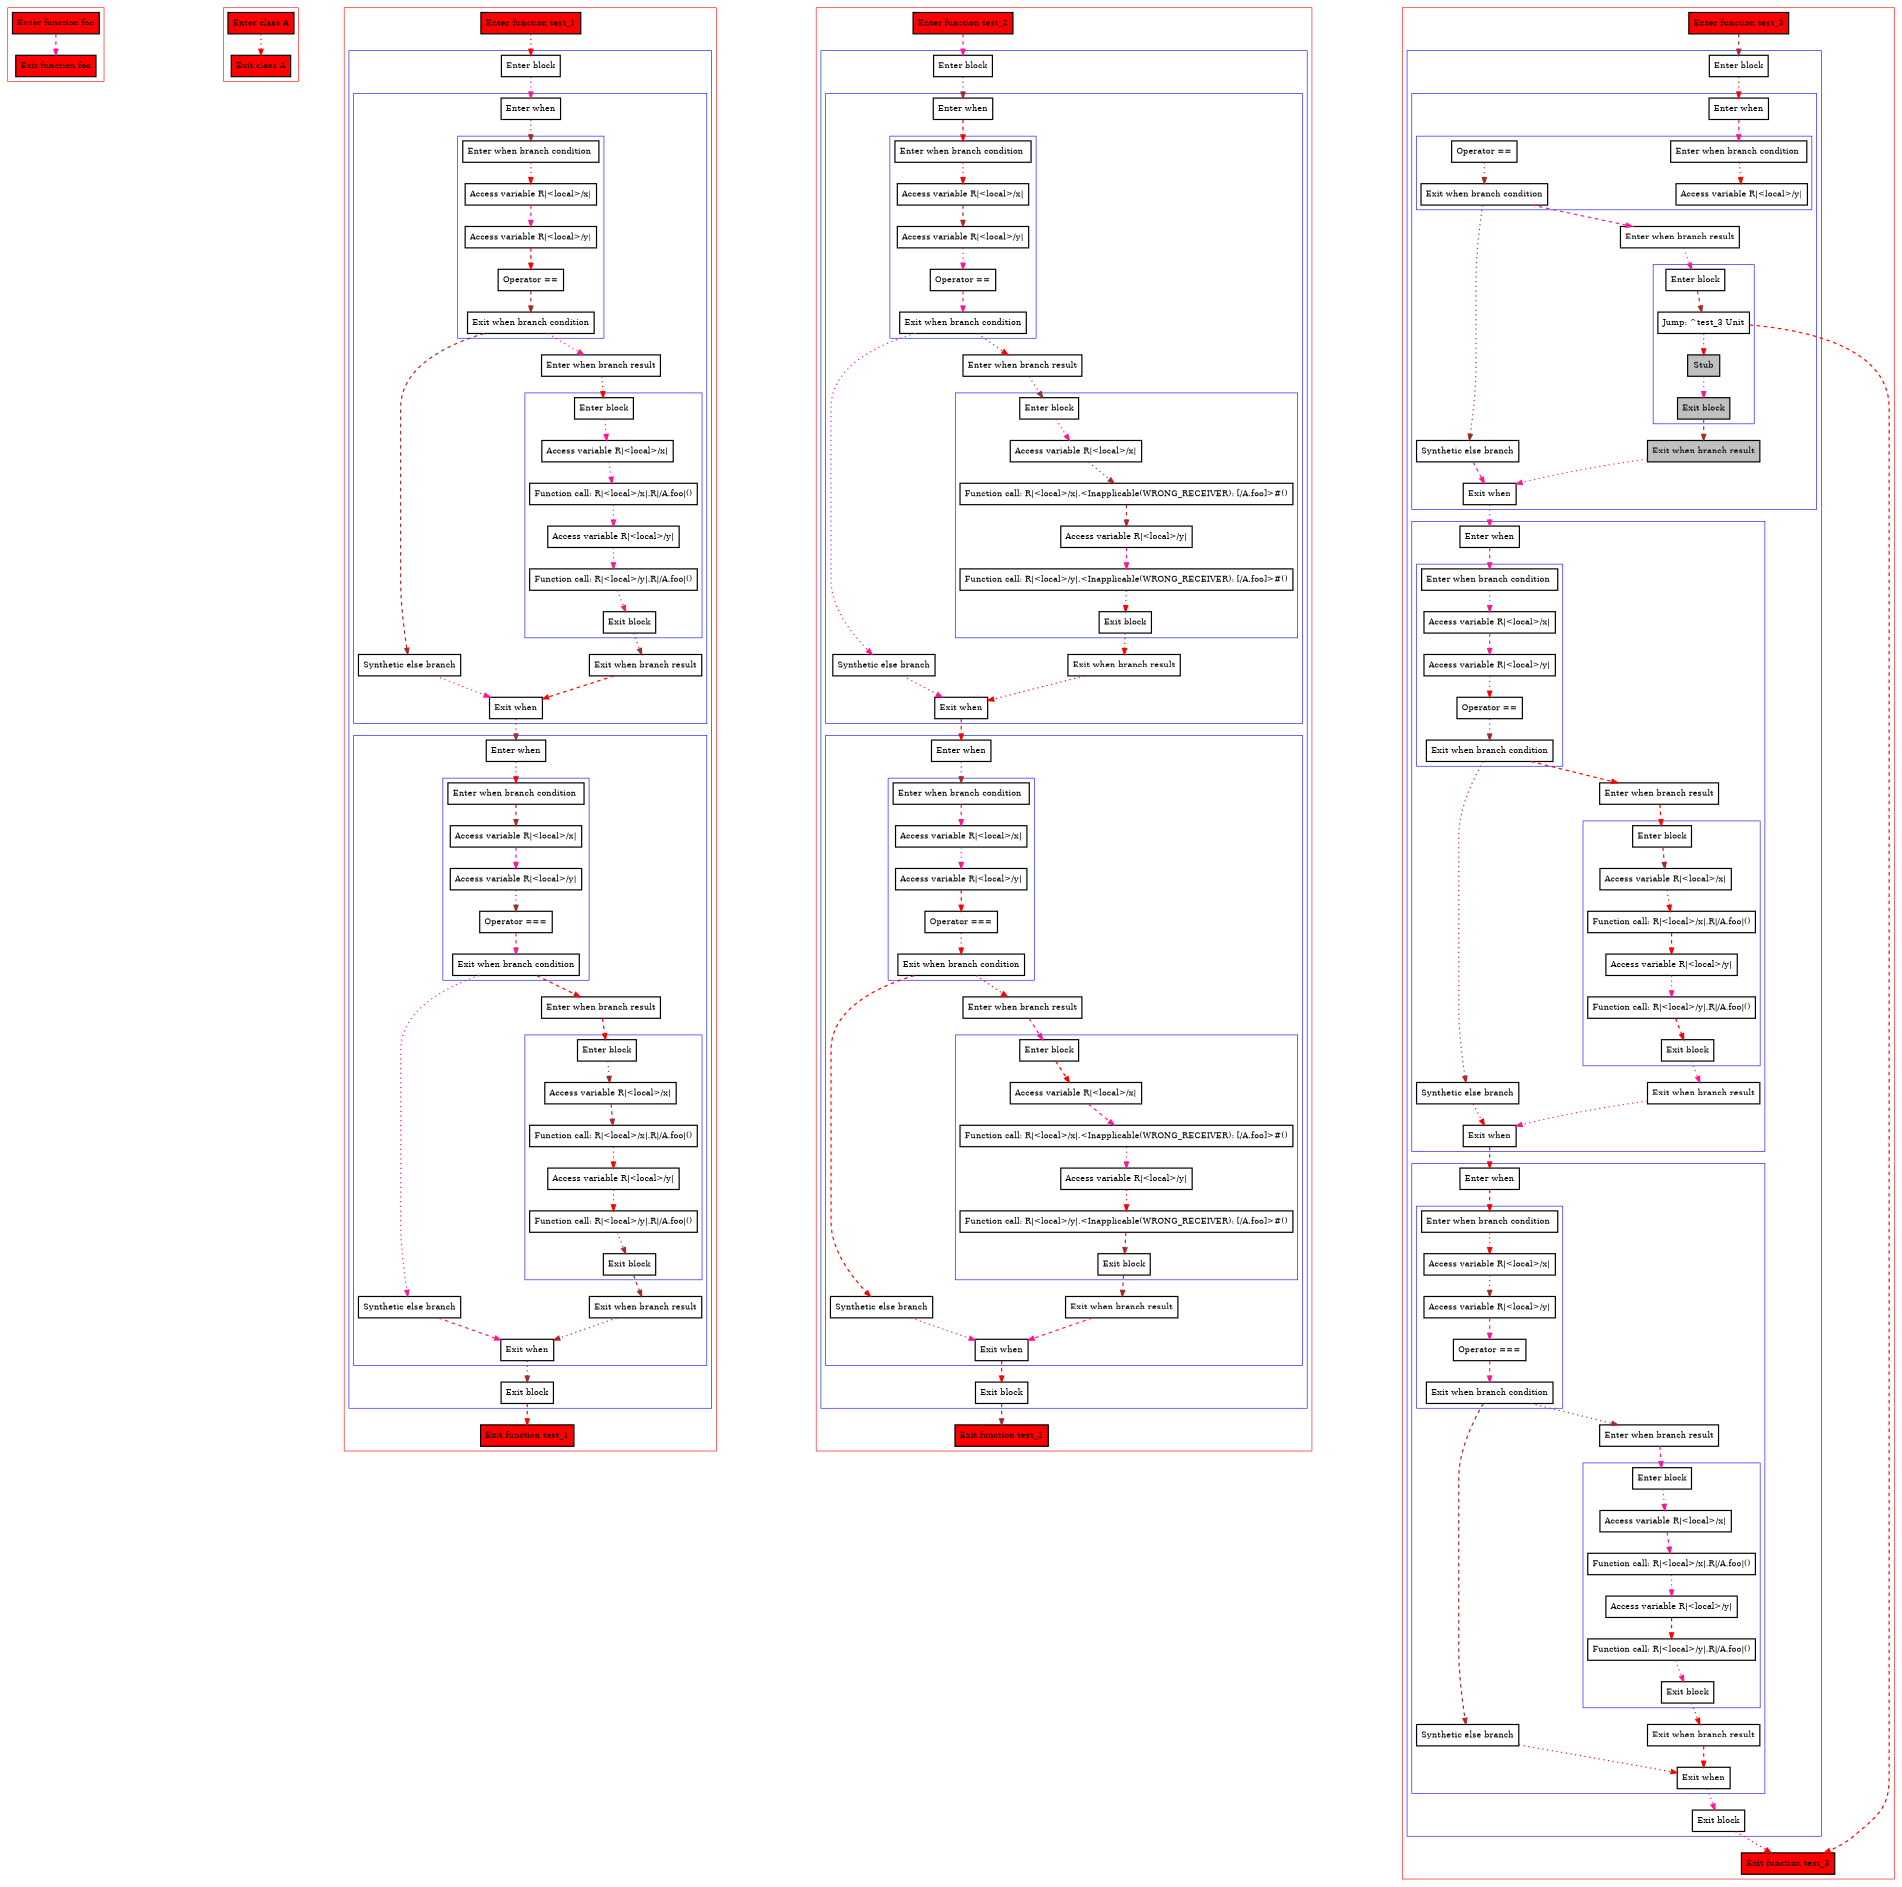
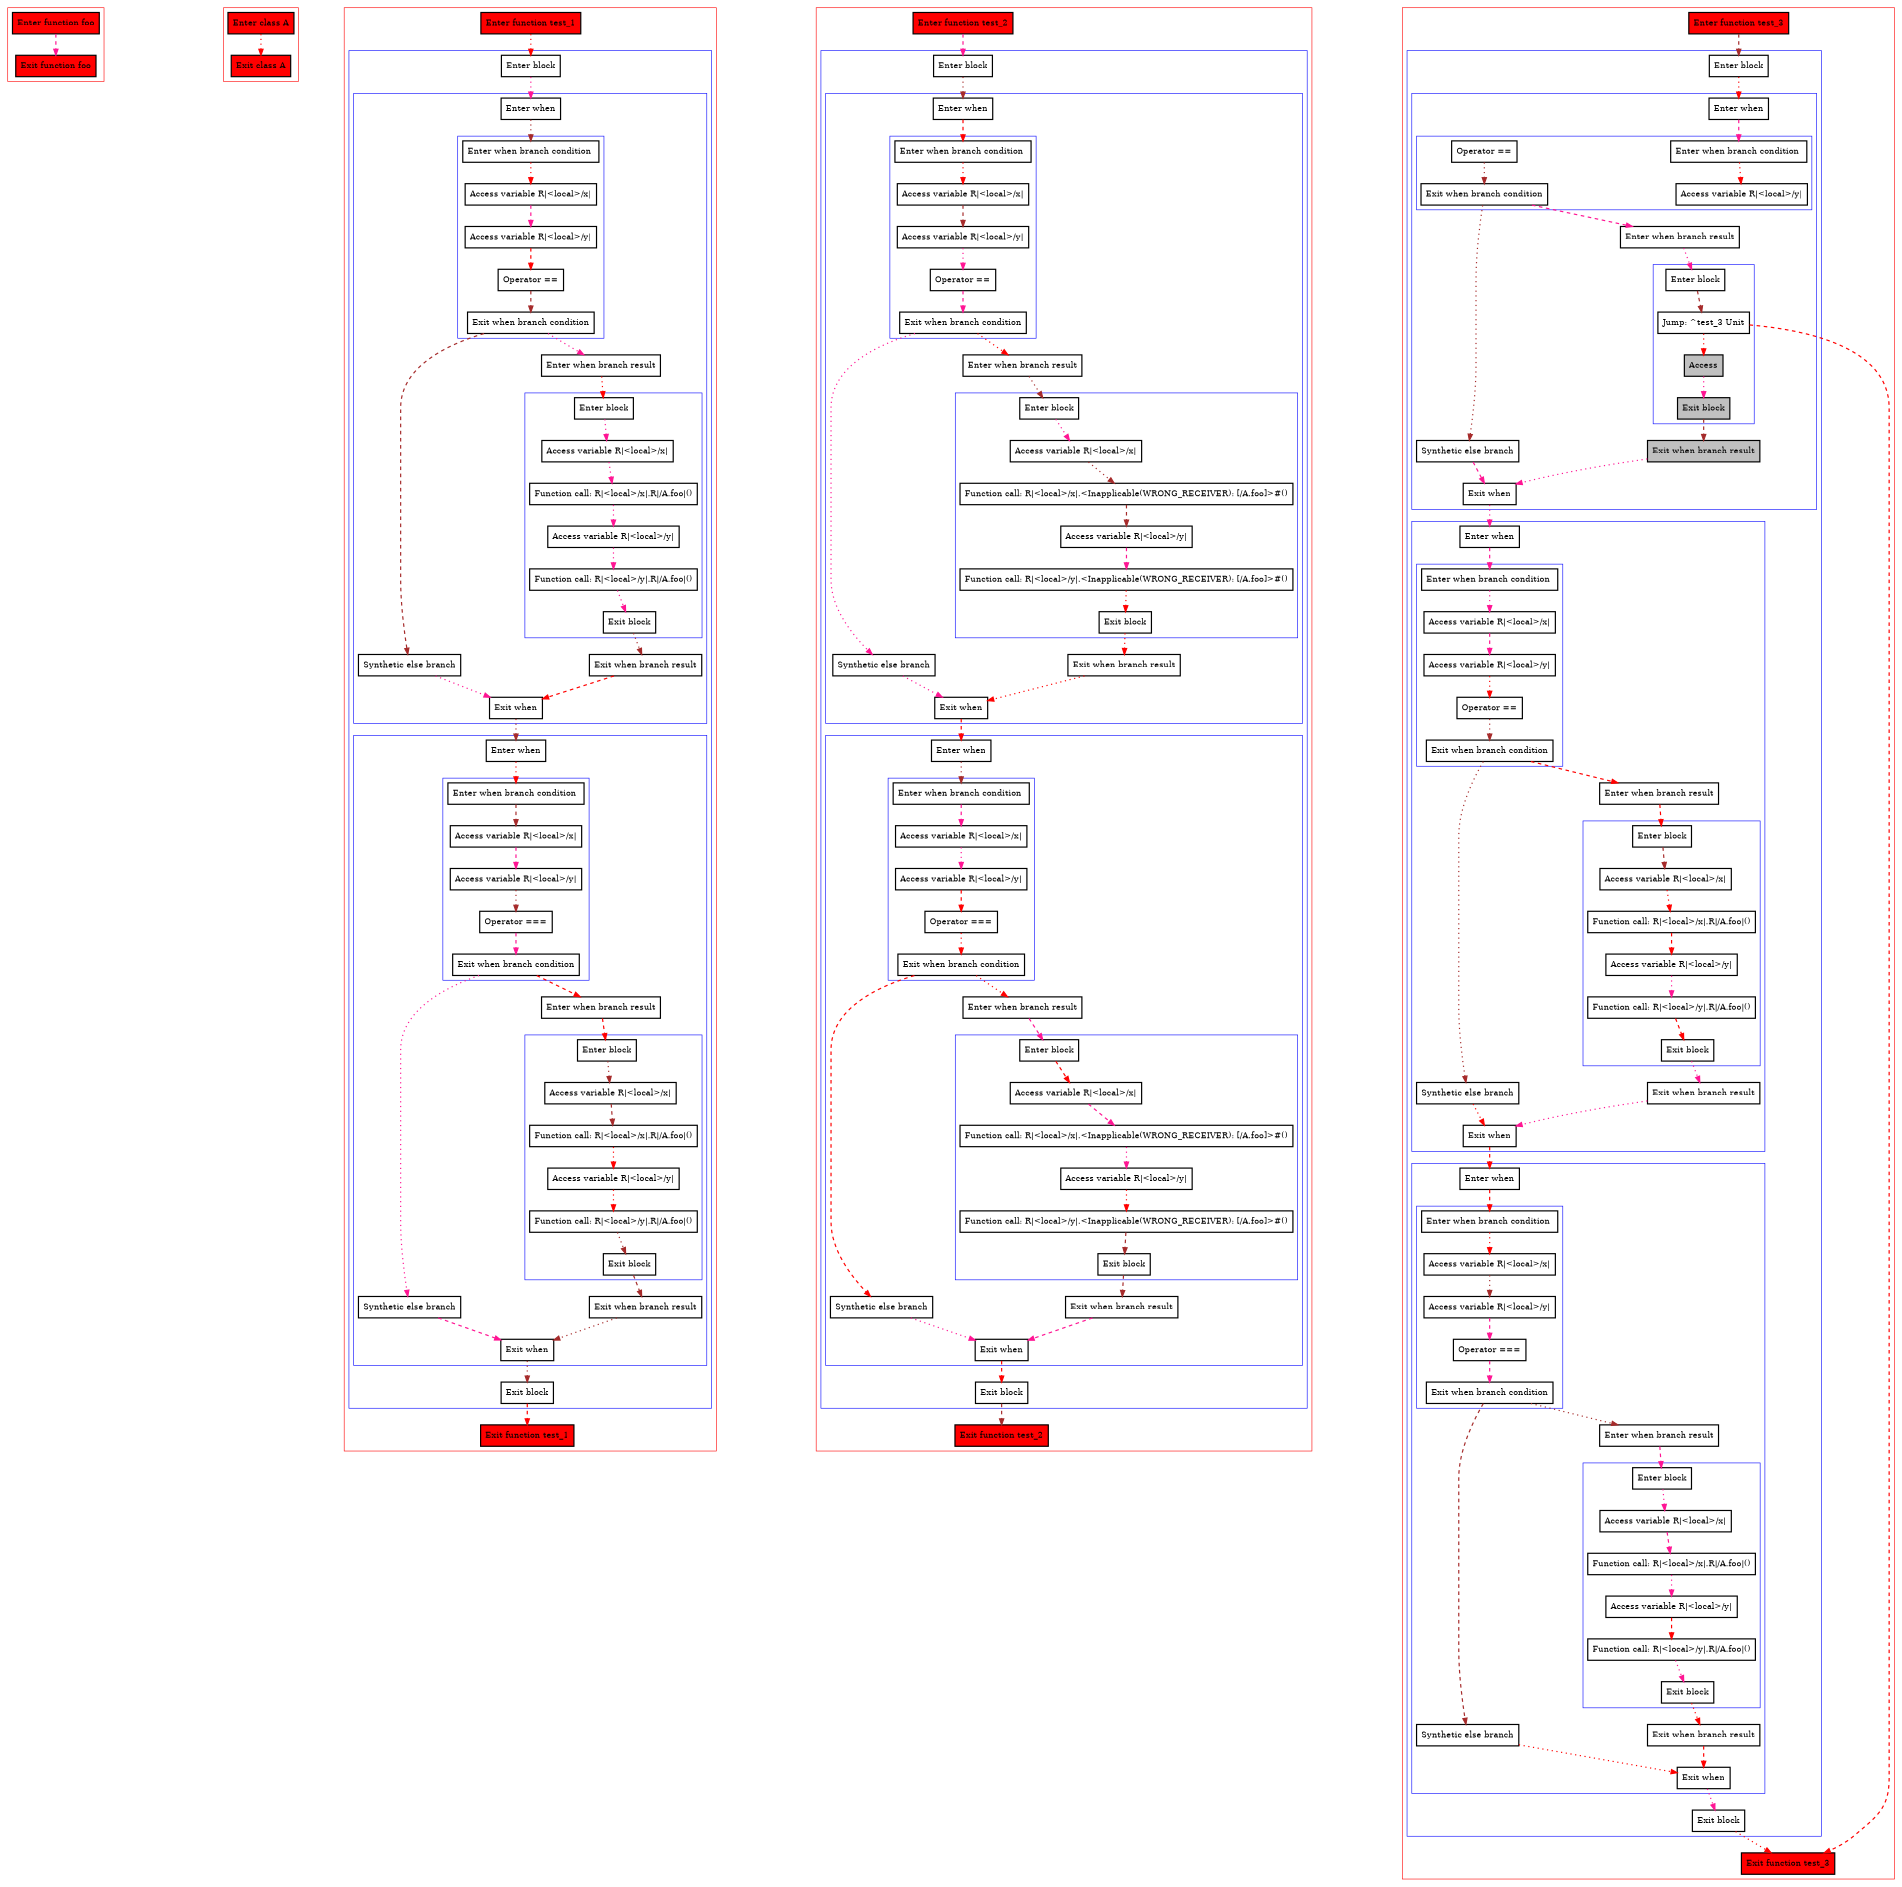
(1704, 366) -> (1704, 366)
